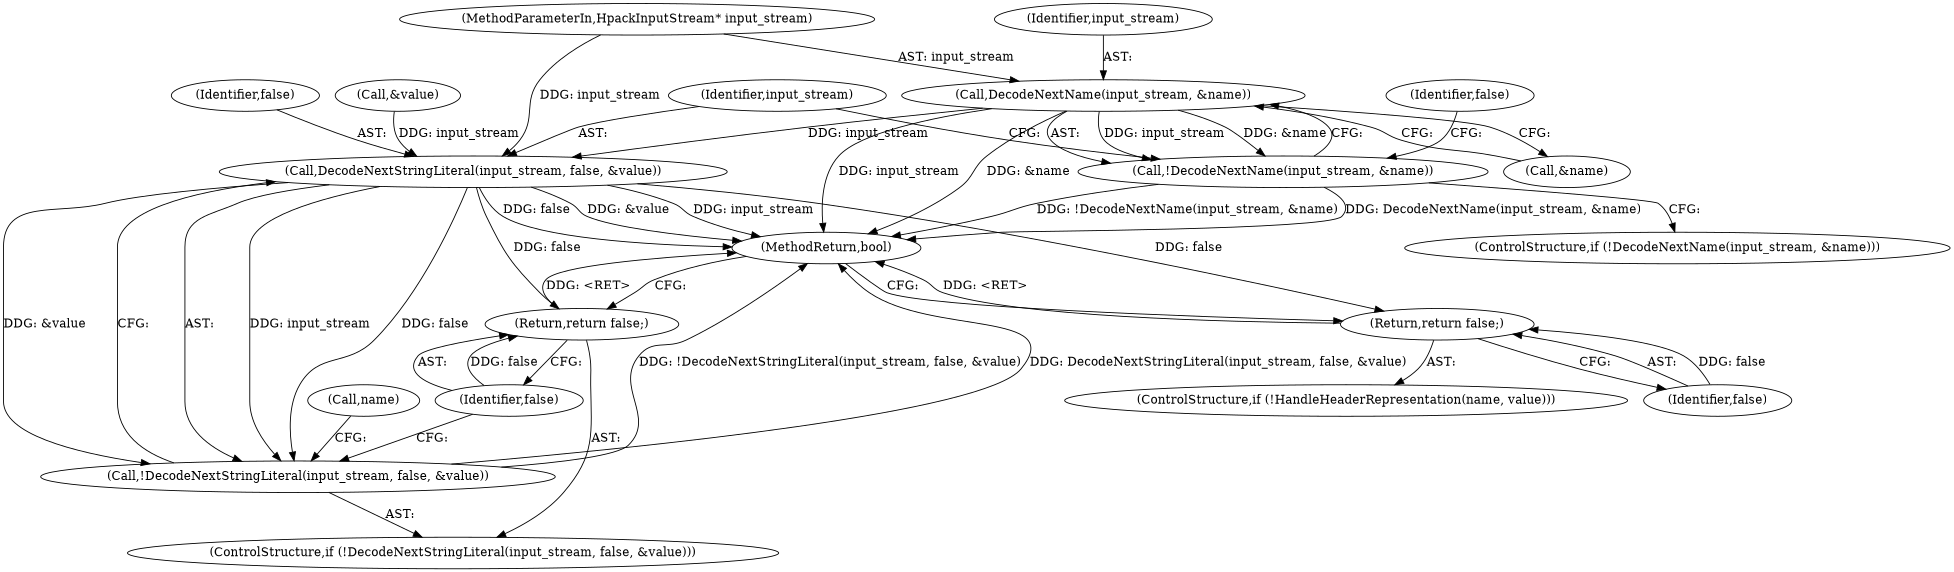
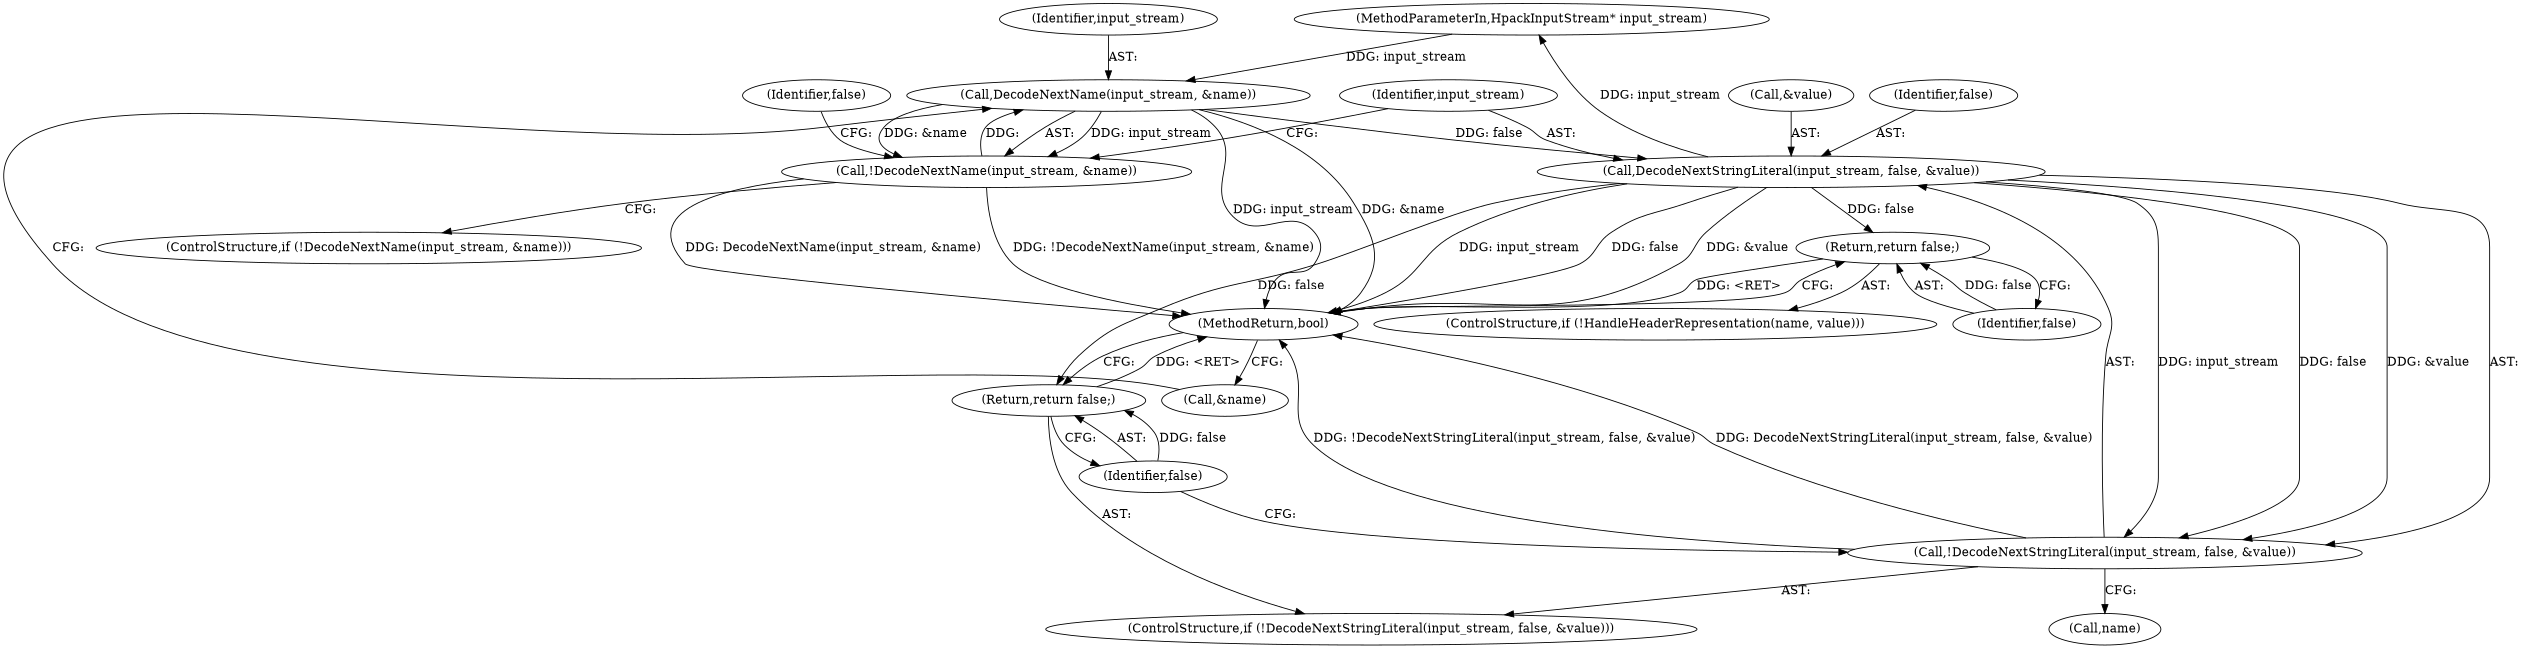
(957, 57) -> (1406, 57)
(539, 81) -> (1612, 119)
(1403, 116) -> (1249, 359)
(459, 134) -> (1808, 134)
(869, 134) -> (1489, 134)
(1349, 134) -> (1005, 134)
(135, 324) -> (2122, 362)
(334, 435) -> (2105, 587)
